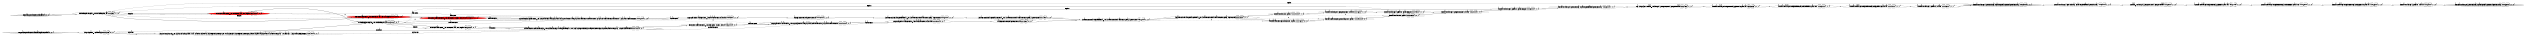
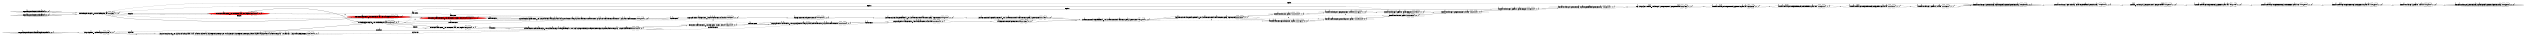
none -> (36, 12)
